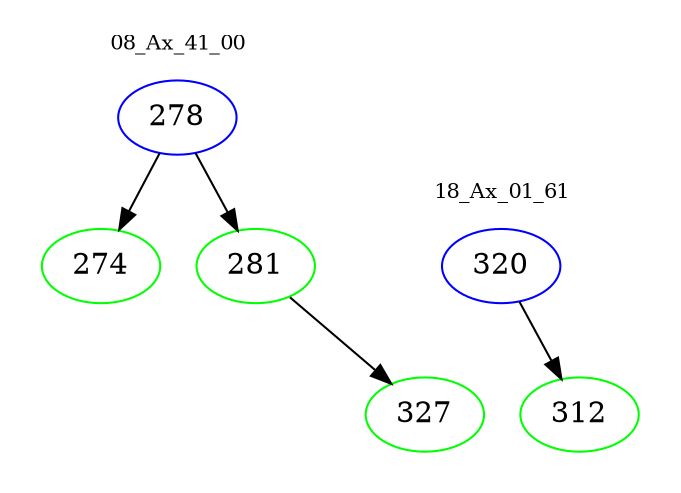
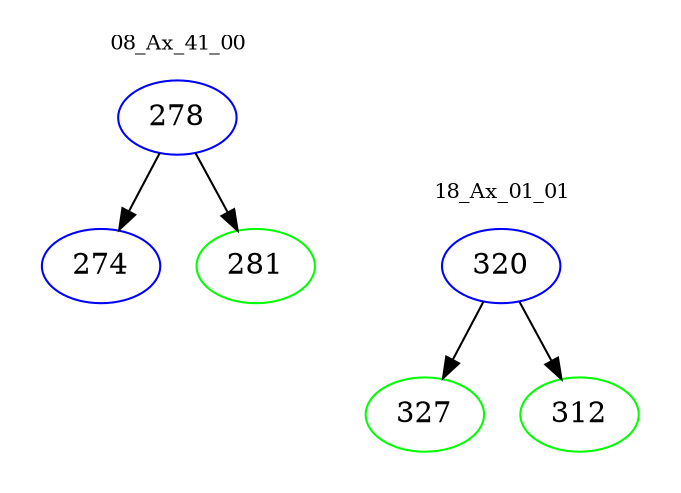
(502, 193) -> (502, 193)
(101, 266) -> (101, 266)
(333, 334) -> (468, 331)
